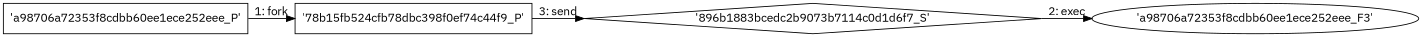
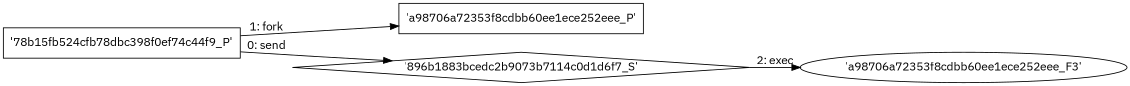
(558, 12) -> (266, 46)
(267, 19) -> (315, 31)
